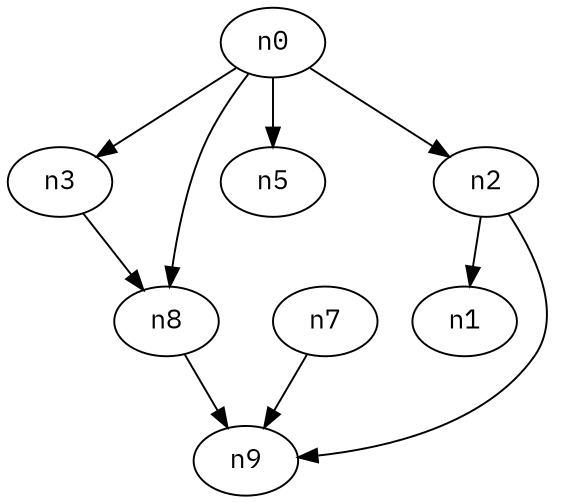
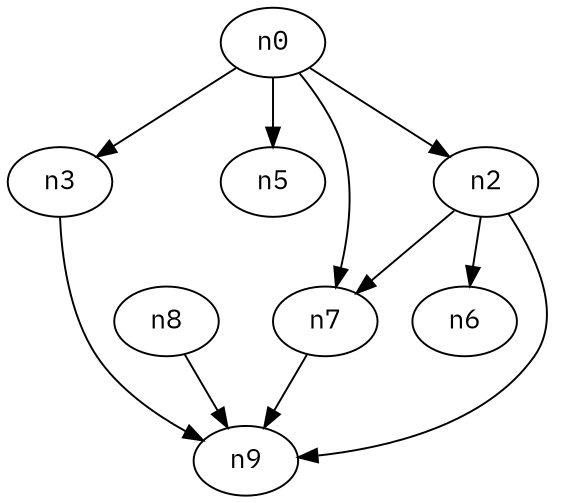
(196, 165) -> (347, 165)
(107, 244) -> (90, 344)
none -> (413, 246)
(465, 321) -> (465, 321)
